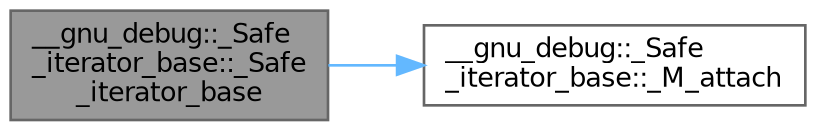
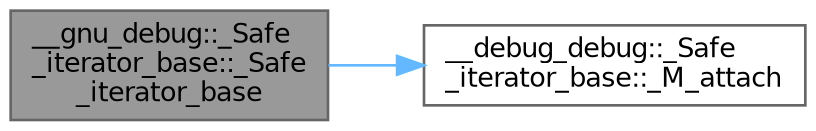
(615, 65) -> (615, 65)
